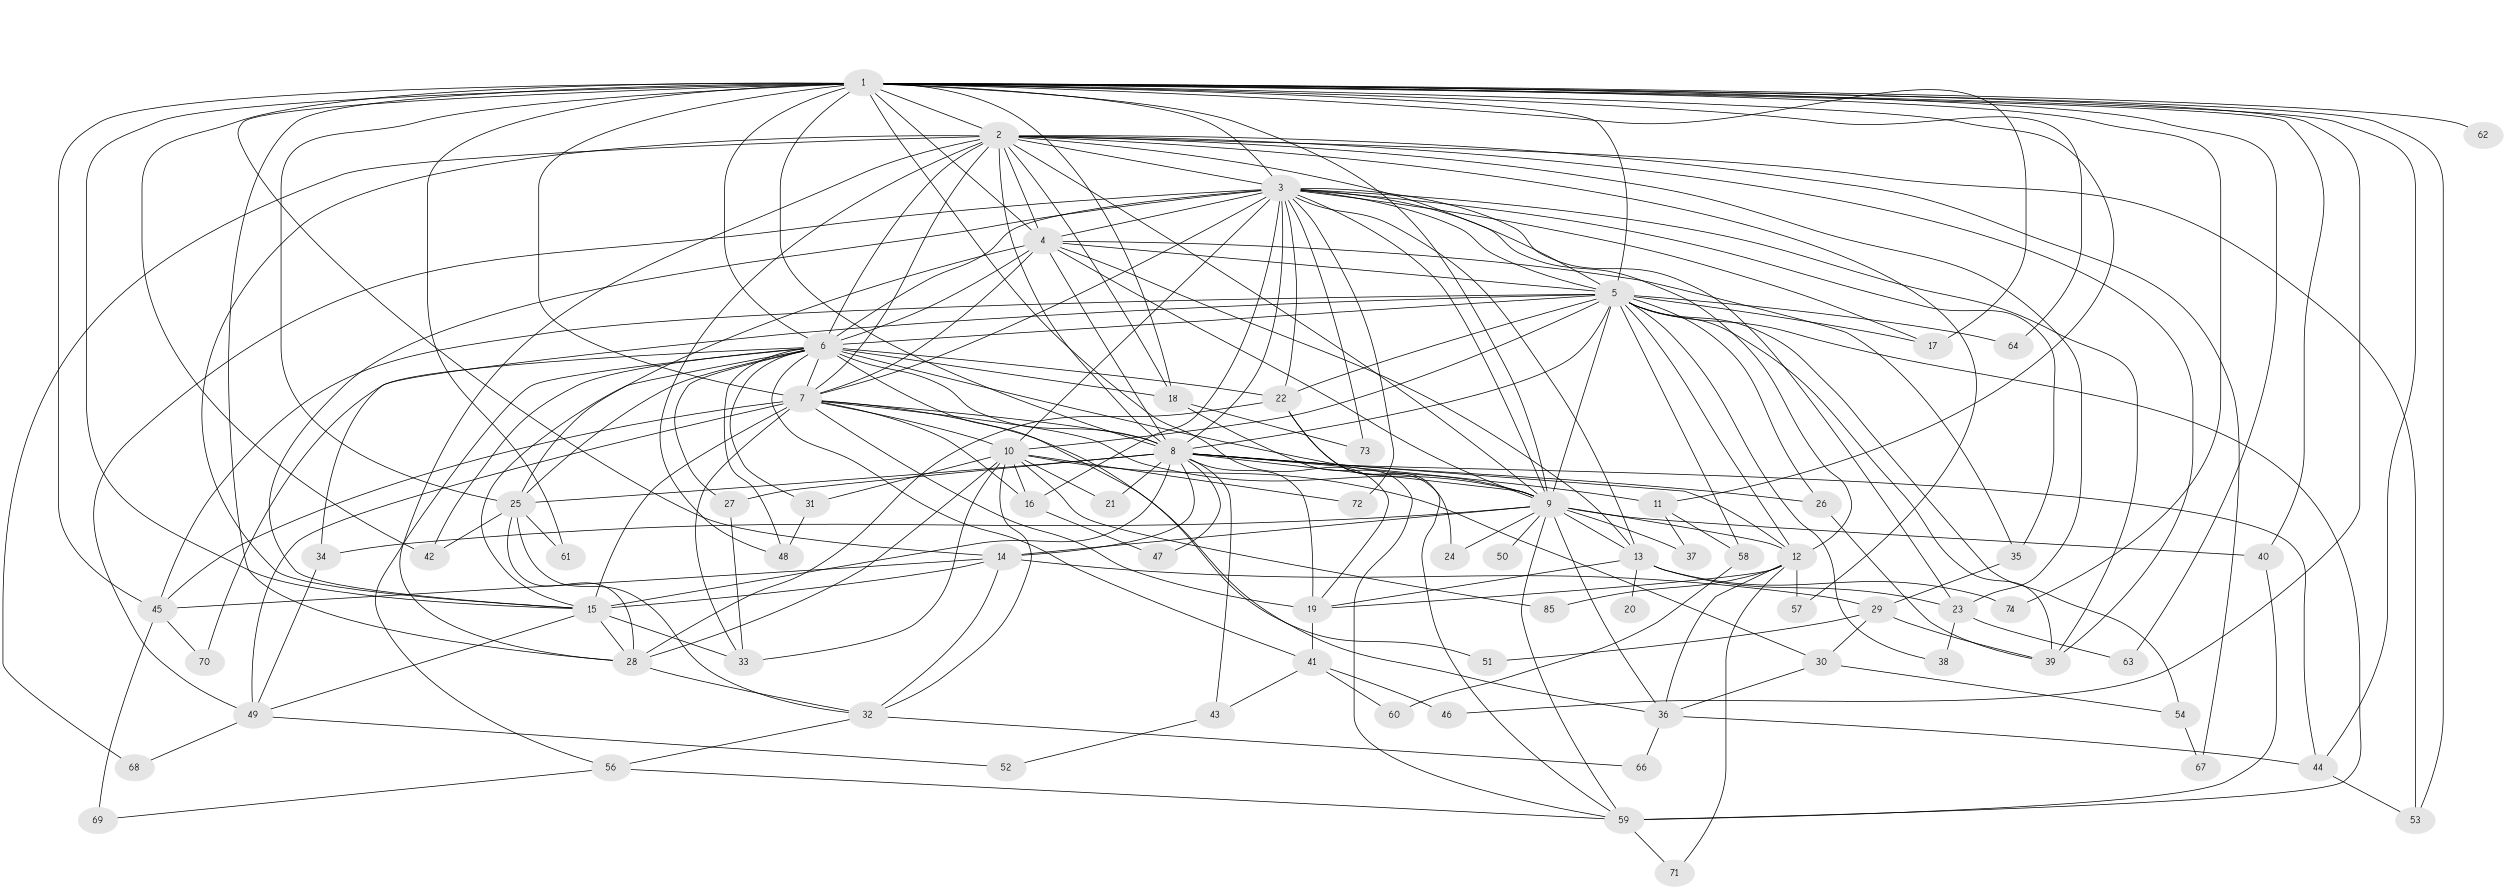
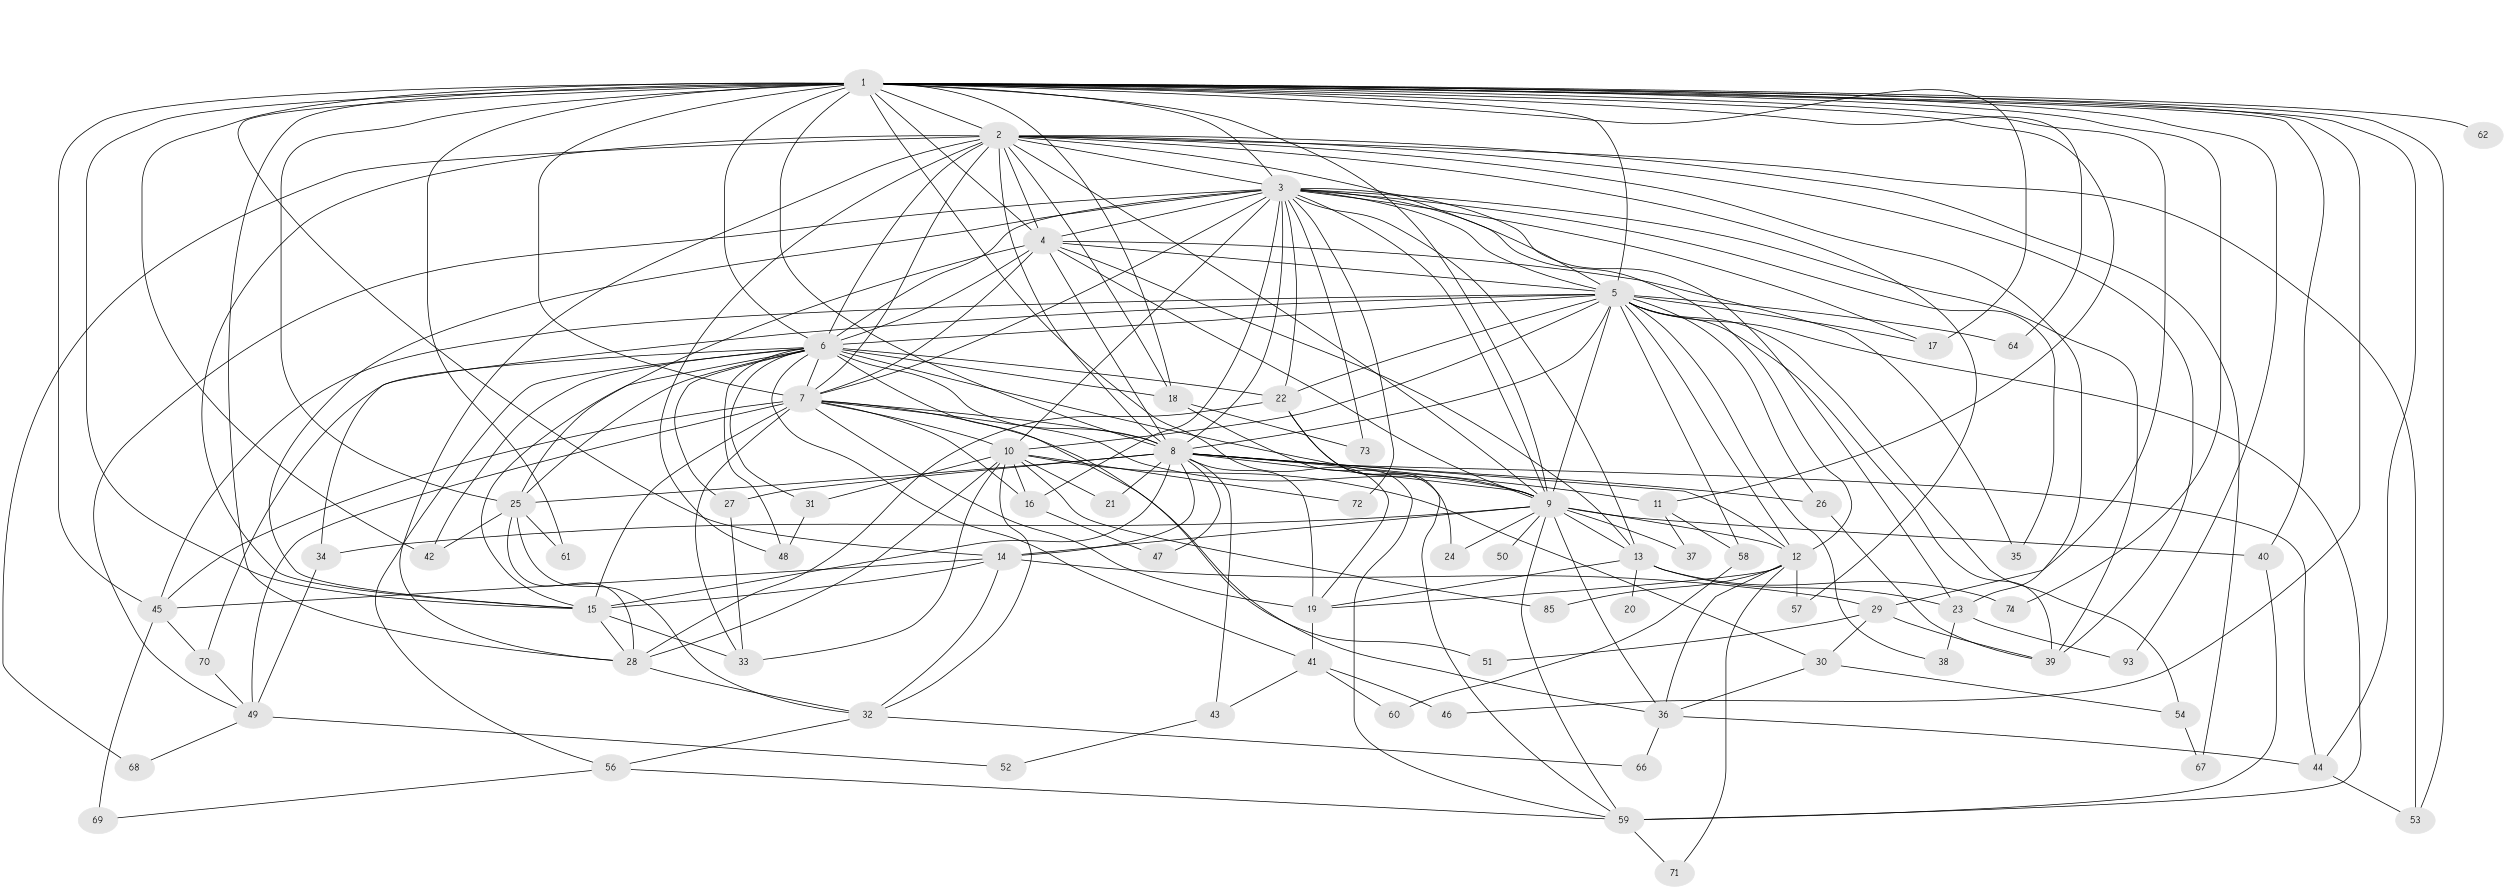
(1947, 583) -> (1875, 108)
(423, 662) -> (229, 689)
(2128, 662) -> (2128, 662)
